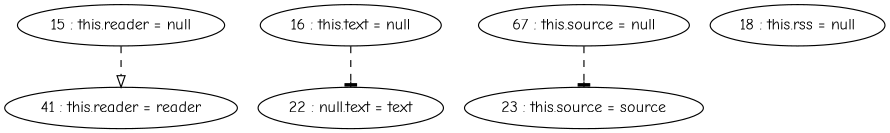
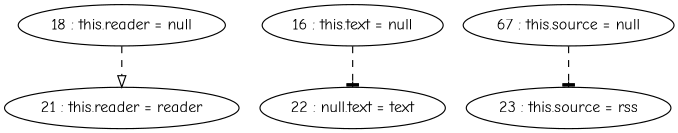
(121, 25) -> (122, 25)
(798, 25) -> none
(121, 108) -> (122, 108)
(584, 108) -> (569, 108)
